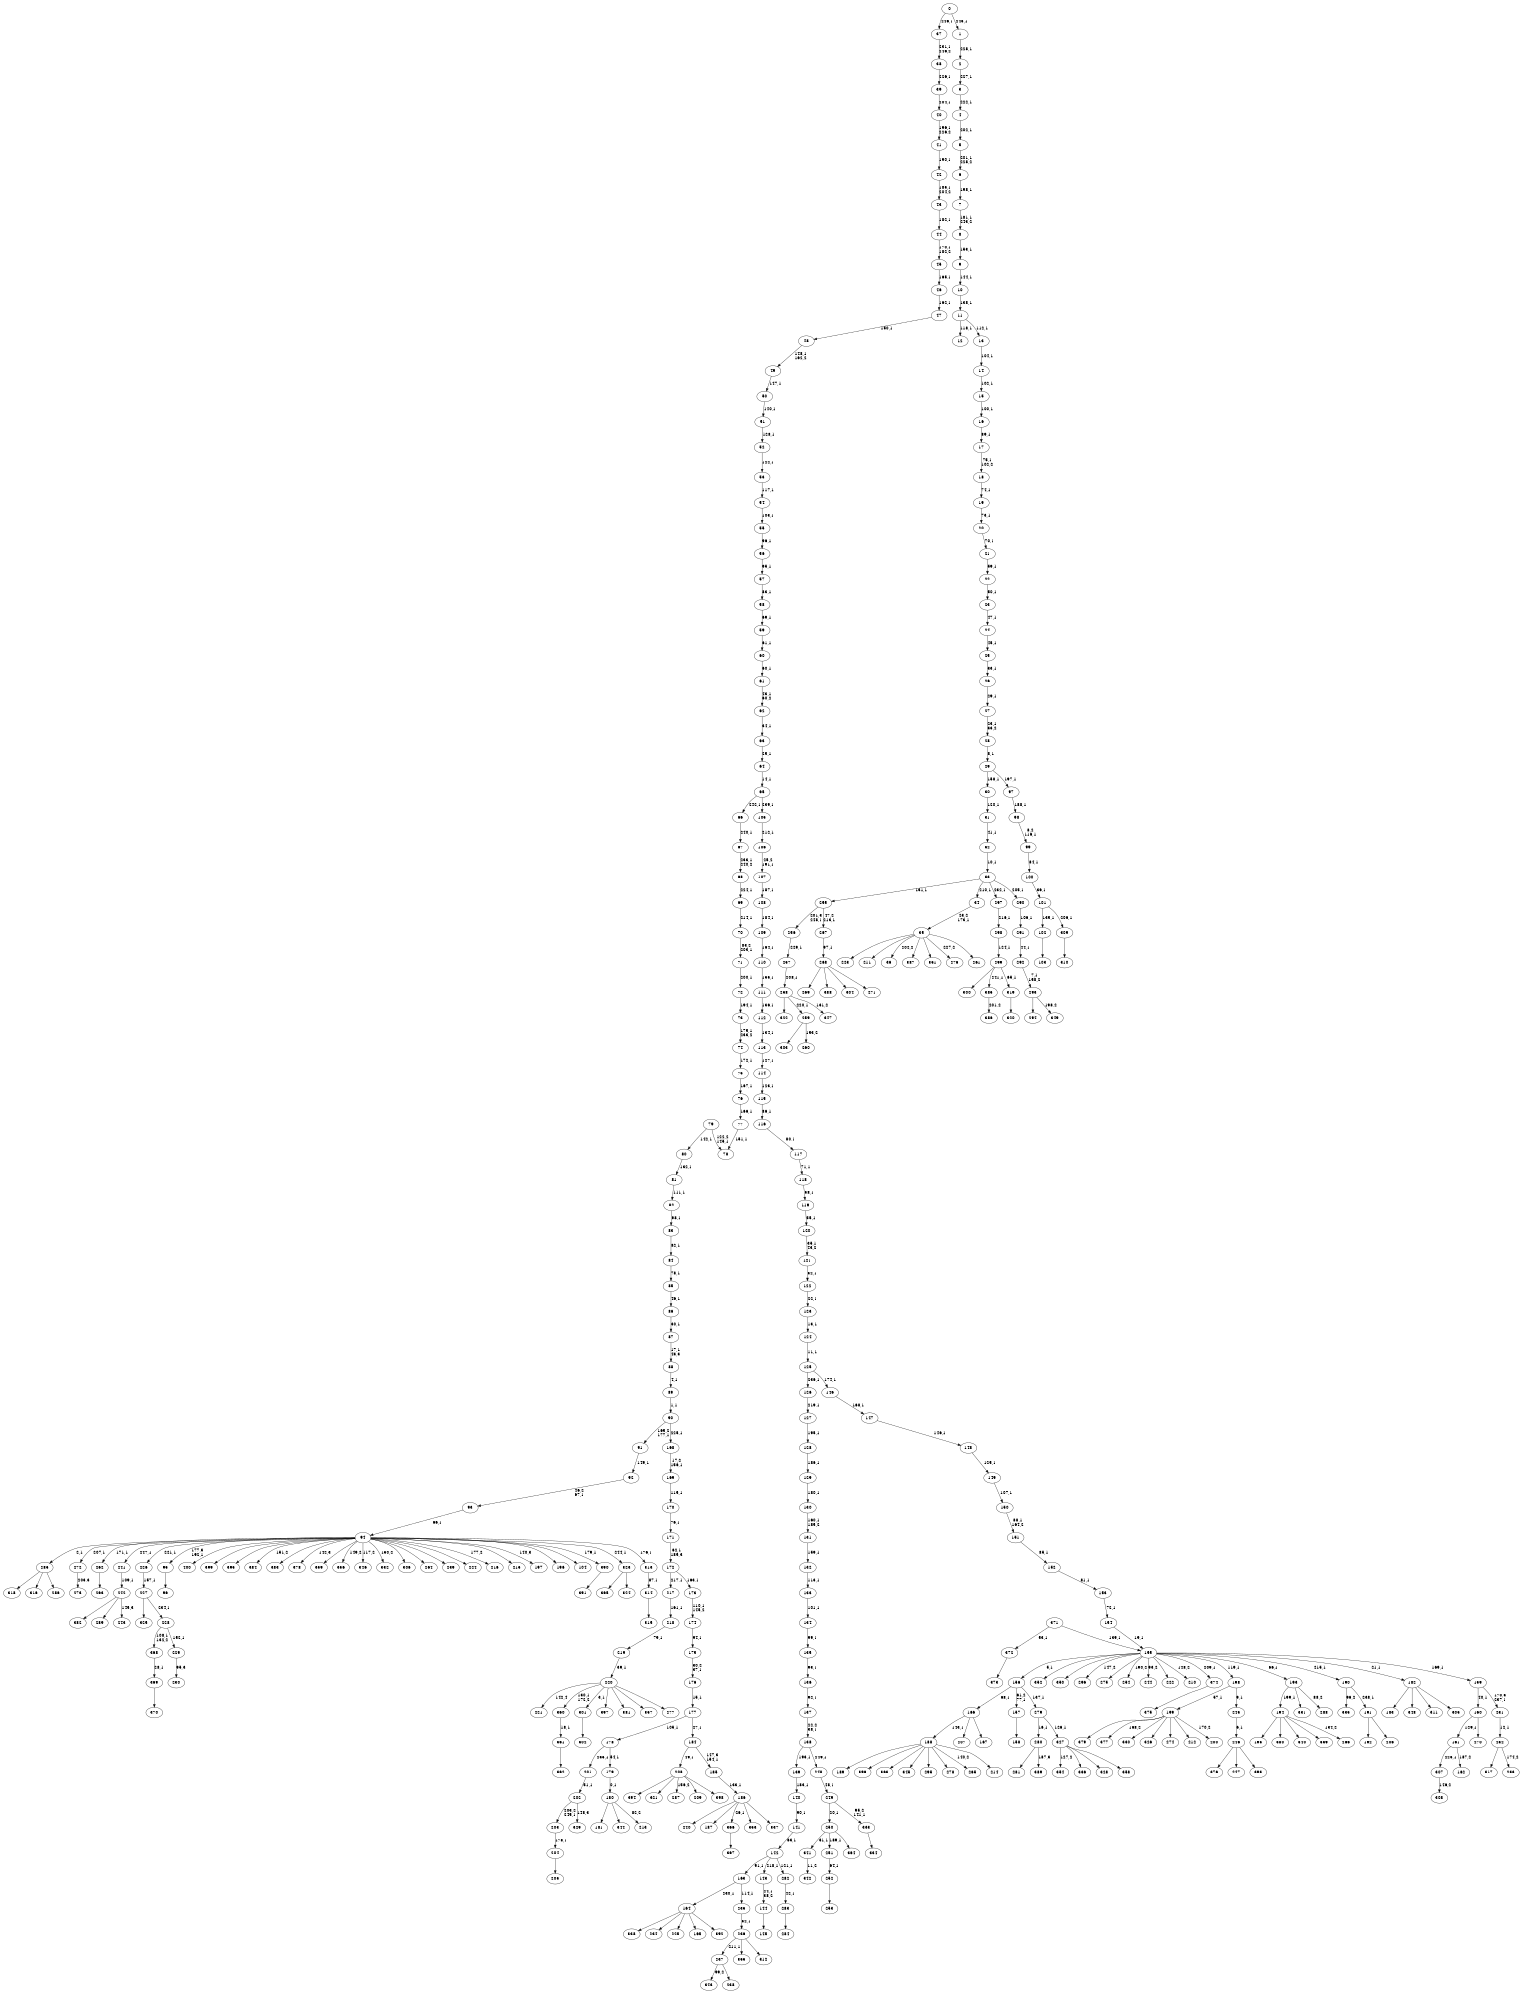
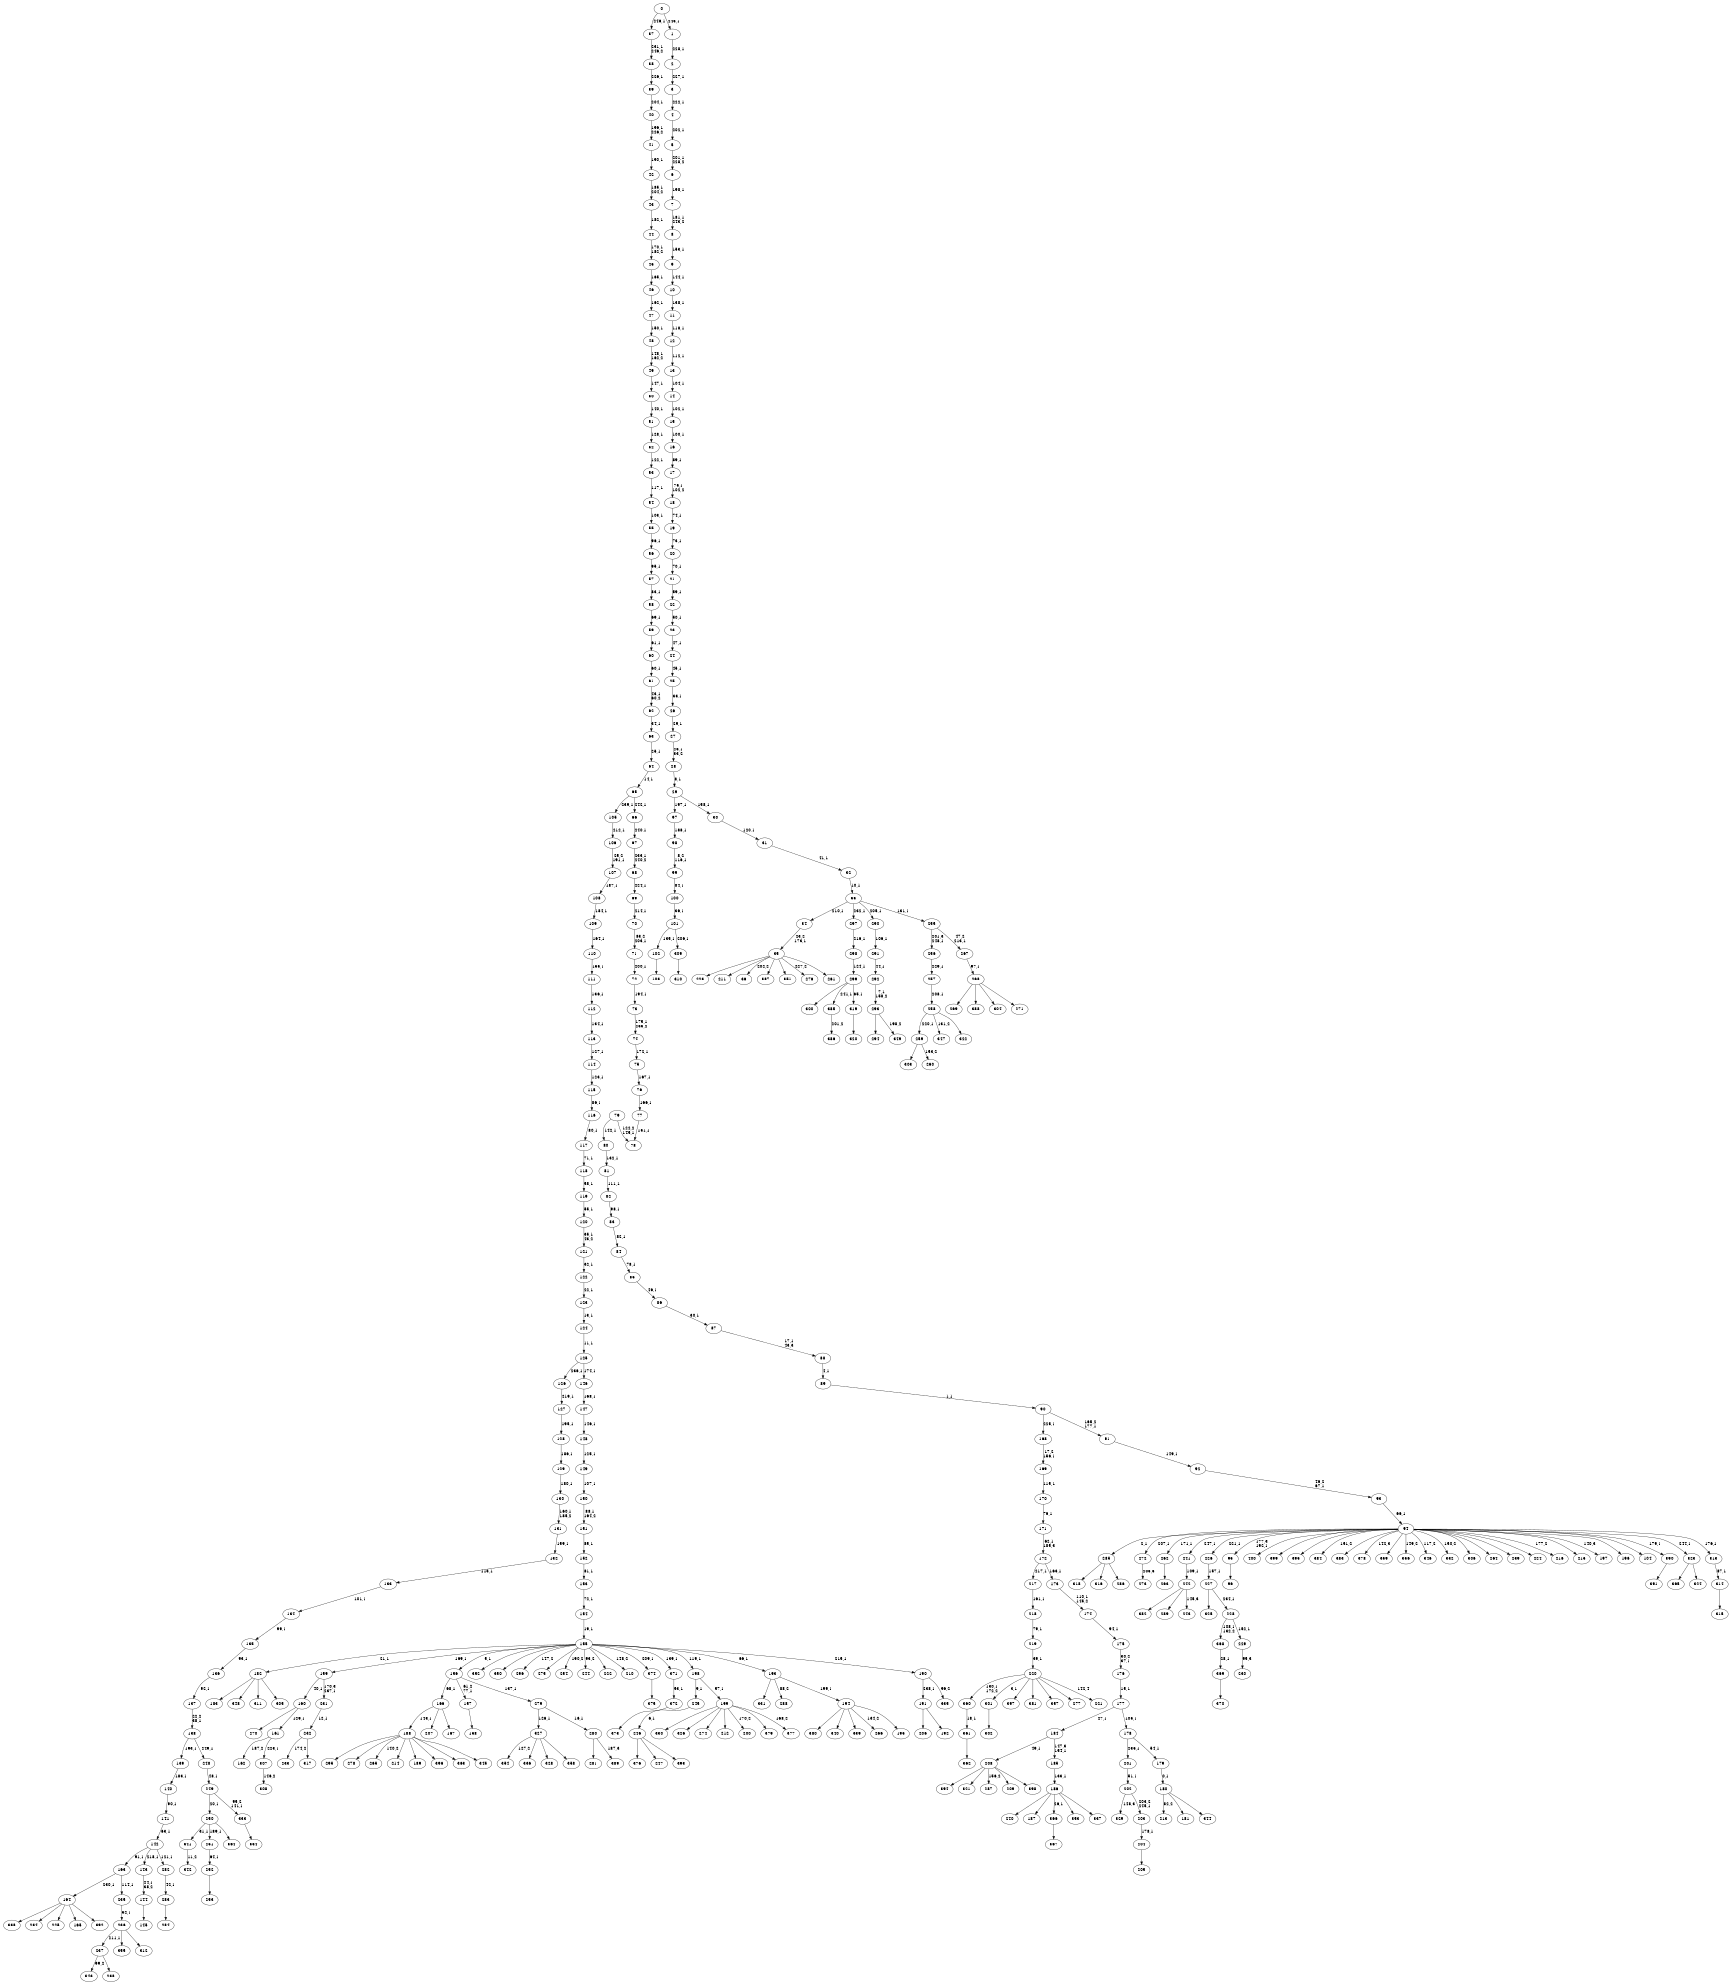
(973, 326) -> (672, 355)
(1099, 1639) -> (633, 1649)
